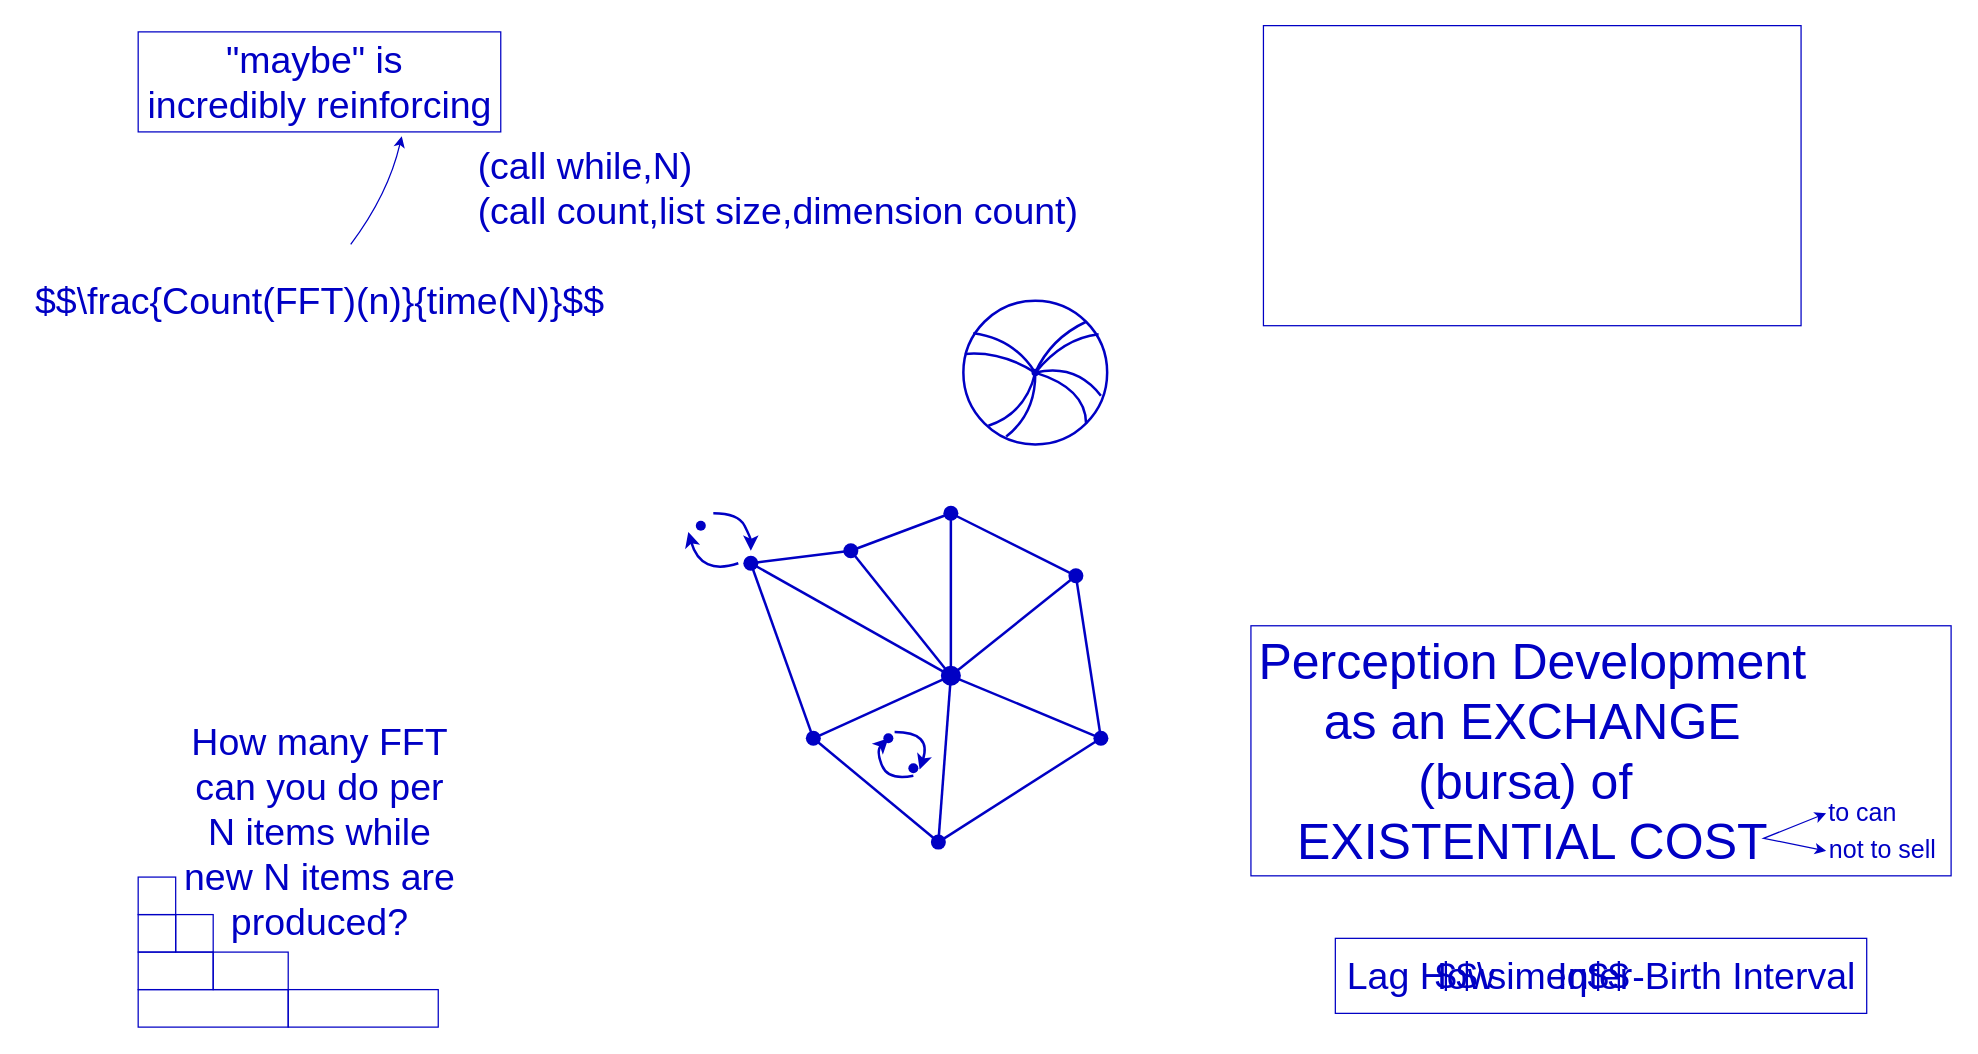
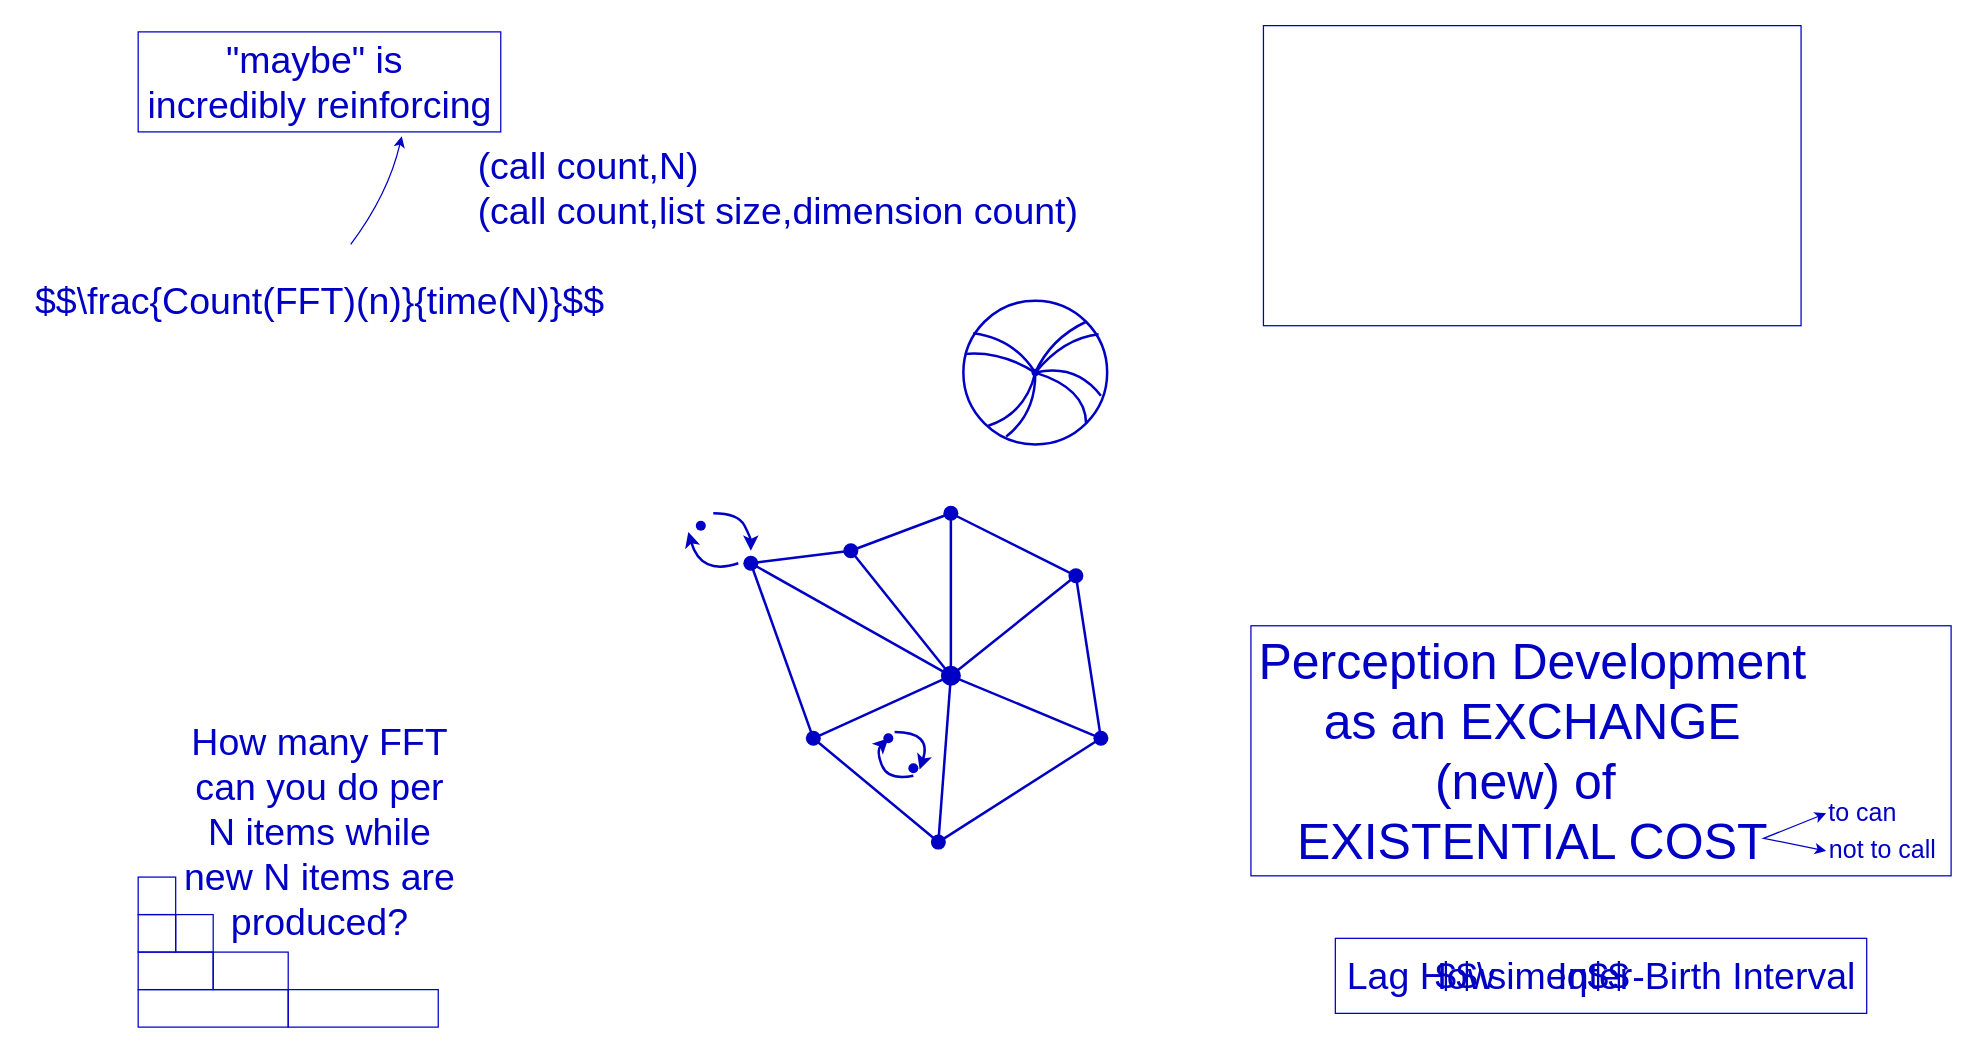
(819, 188) -> (819, 188)
(1533, 751) -> (1533, 751)
(1883, 848) -> (1883, 848)
